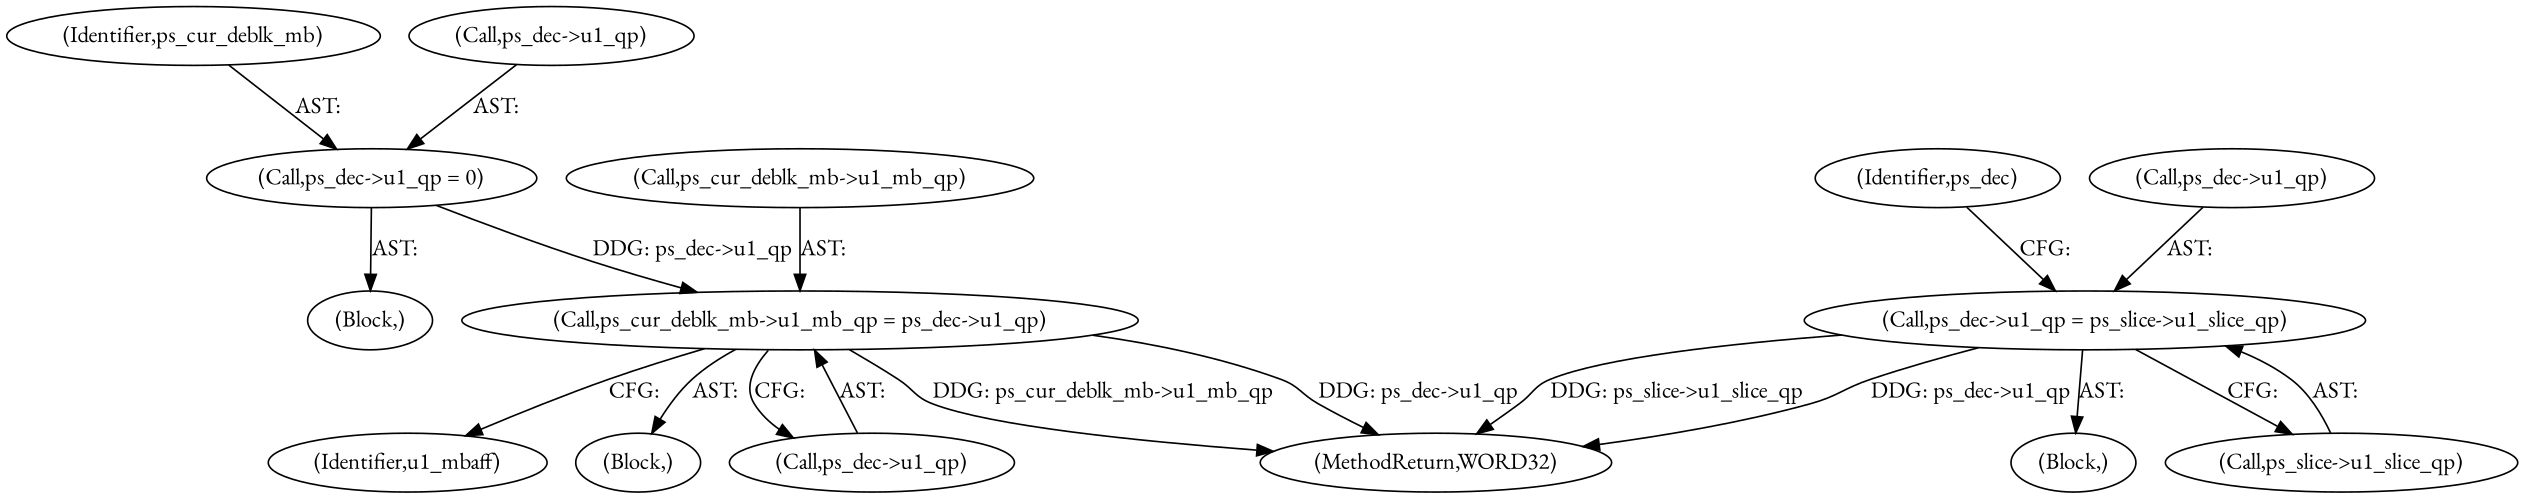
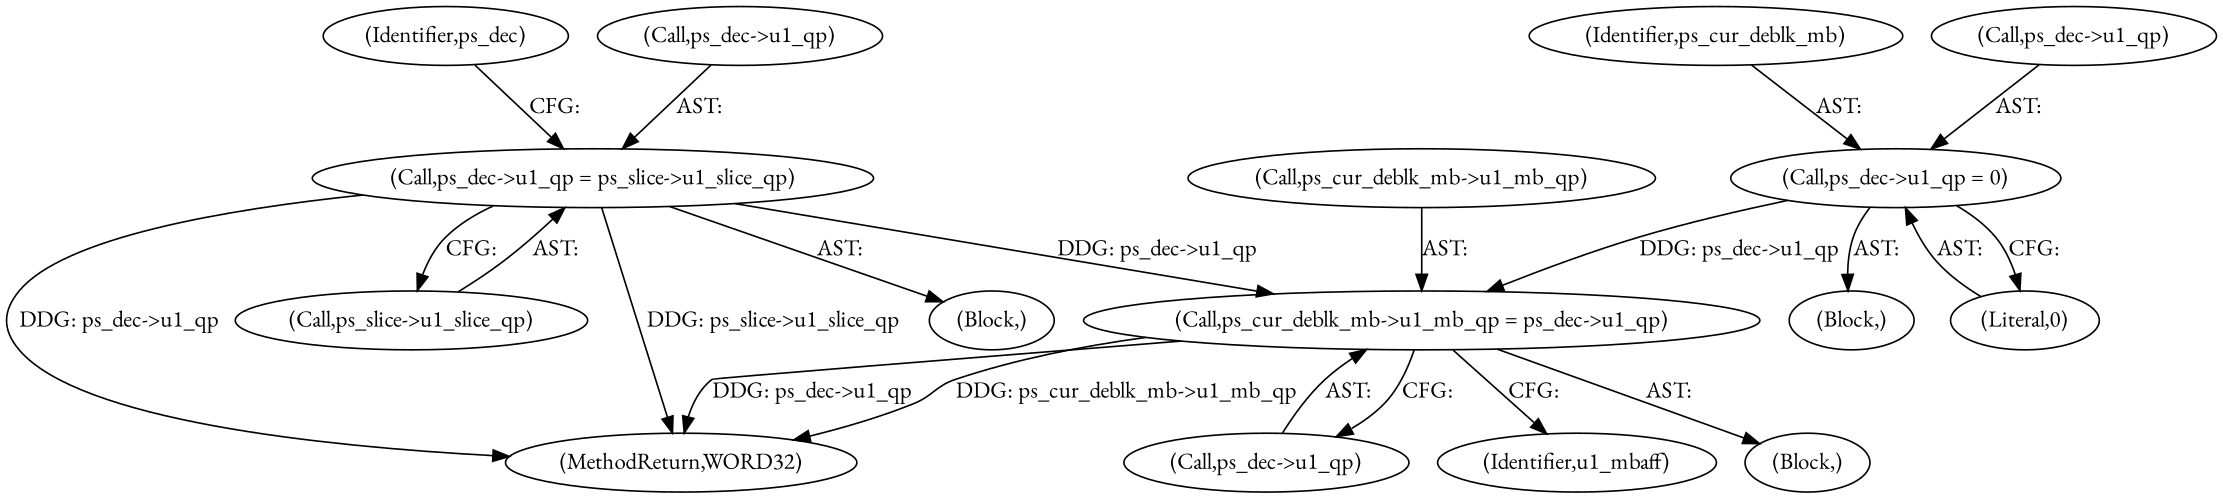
none -> (996, 247)
none -> (2025, 320)
